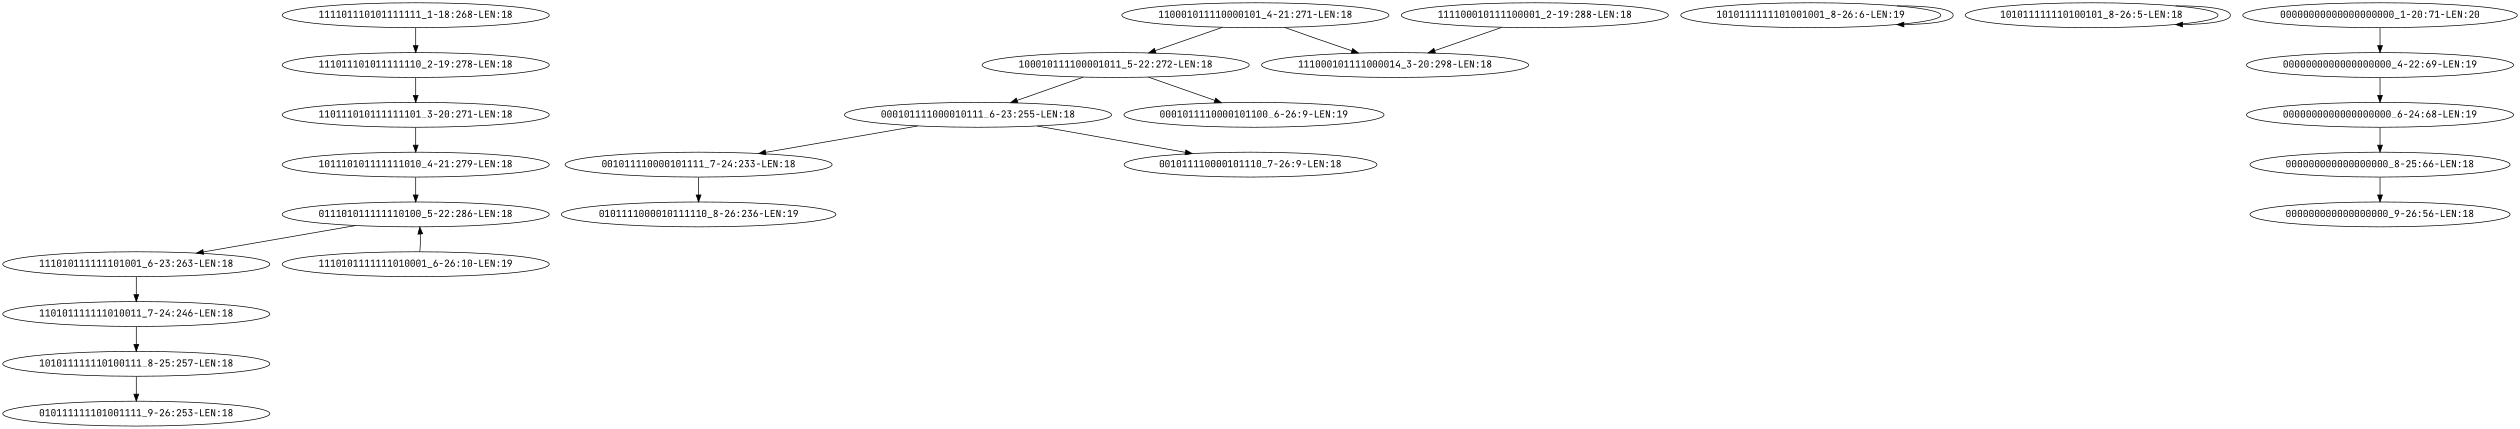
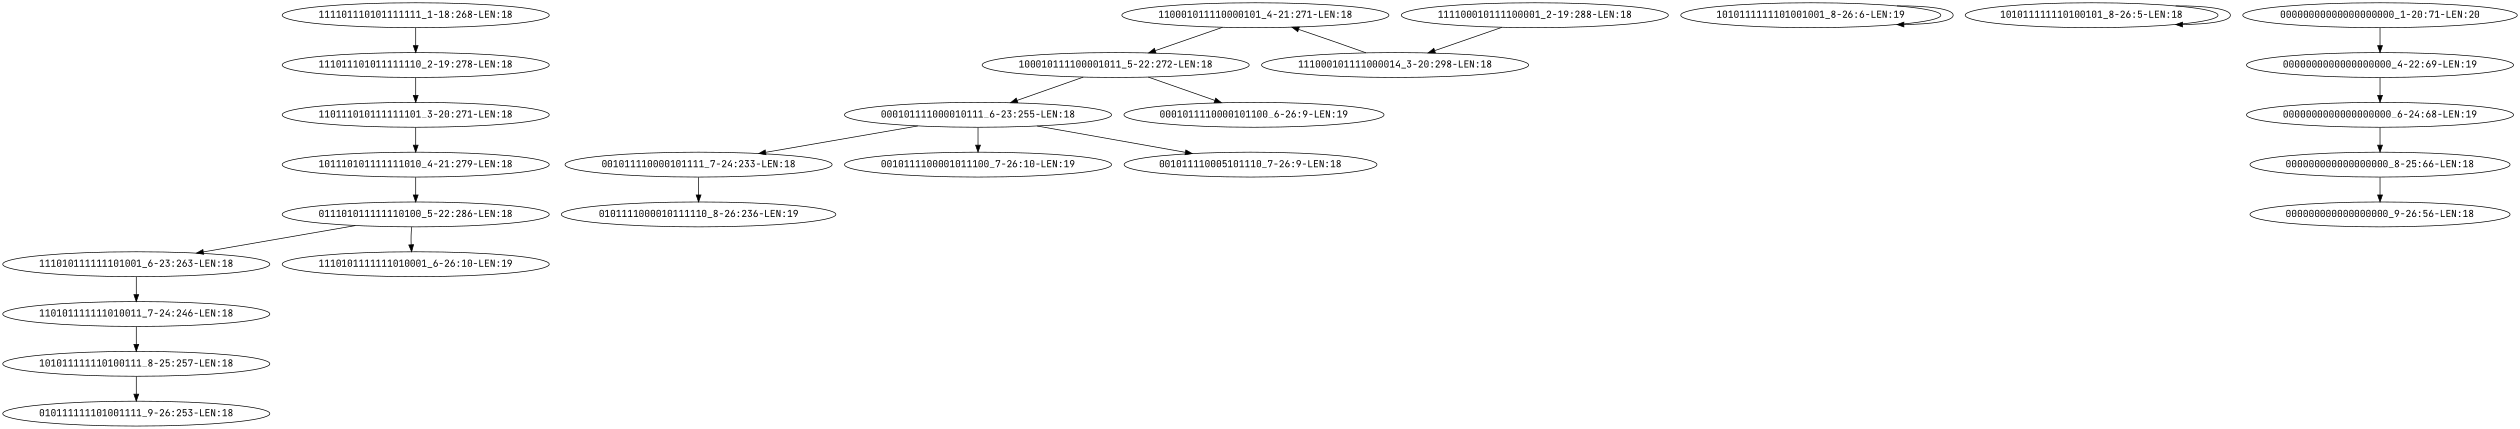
(1318, 39) -> (1332, 41)
none -> (978, 165)
(1251, 165) -> (1251, 165)
(420, 243) -> (411, 236)
